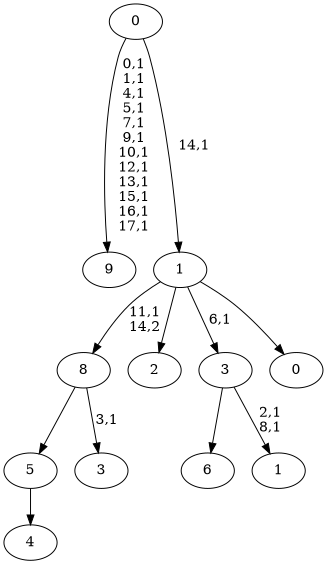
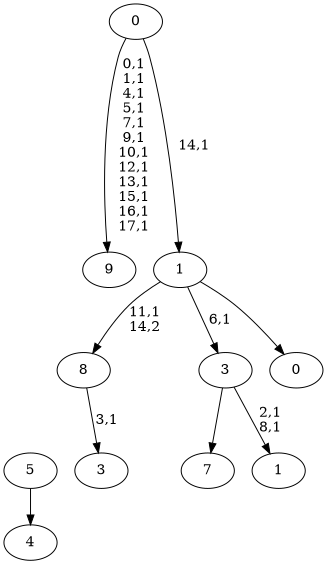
(155, 370) -> none
(60, 416) -> none
(208, 471) -> (208, 471)
